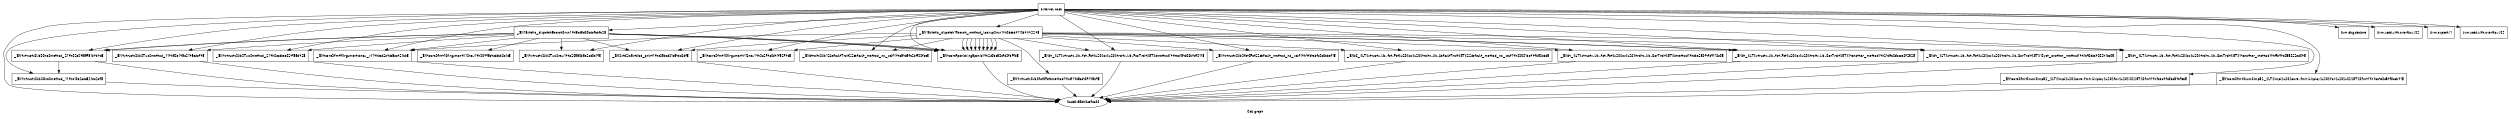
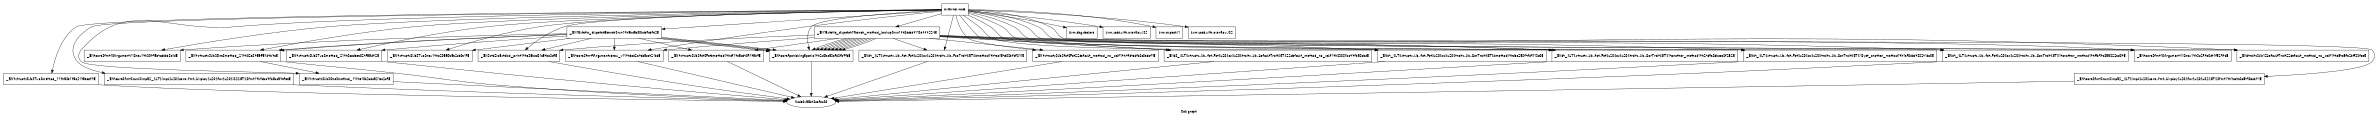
(362, 40) -> (666, 44)
(5, 71) -> (552, 17)
